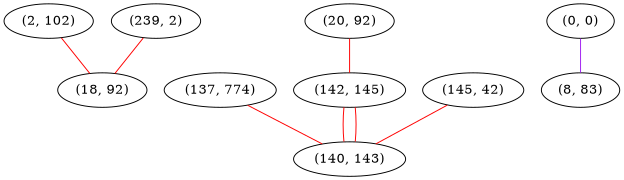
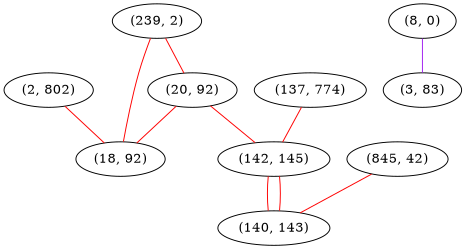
(49, 21) -> (49, 90)
(581, 21) -> (422, 21)
none -> (175, 56)
(473, 90) -> (398, 159)
(581, 90) -> (422, 90)
none -> (156, 125)
(285, 125) -> (292, 125)
